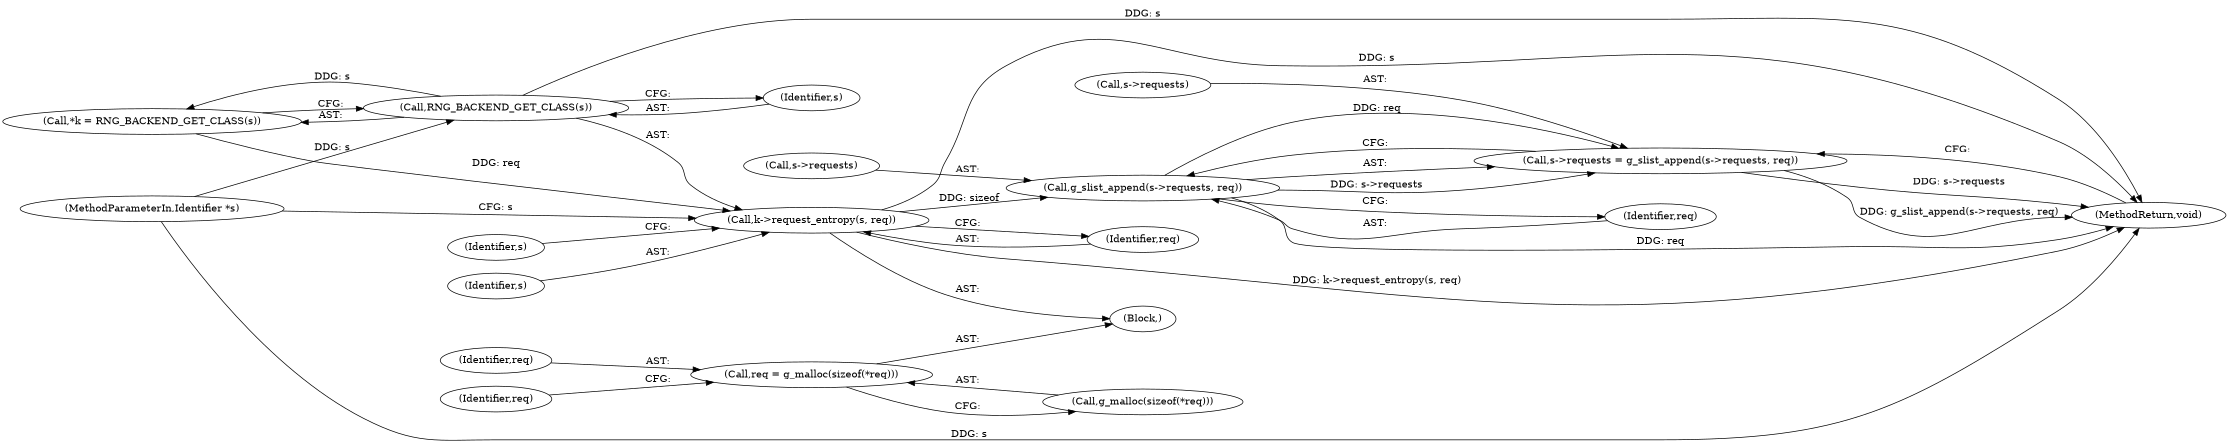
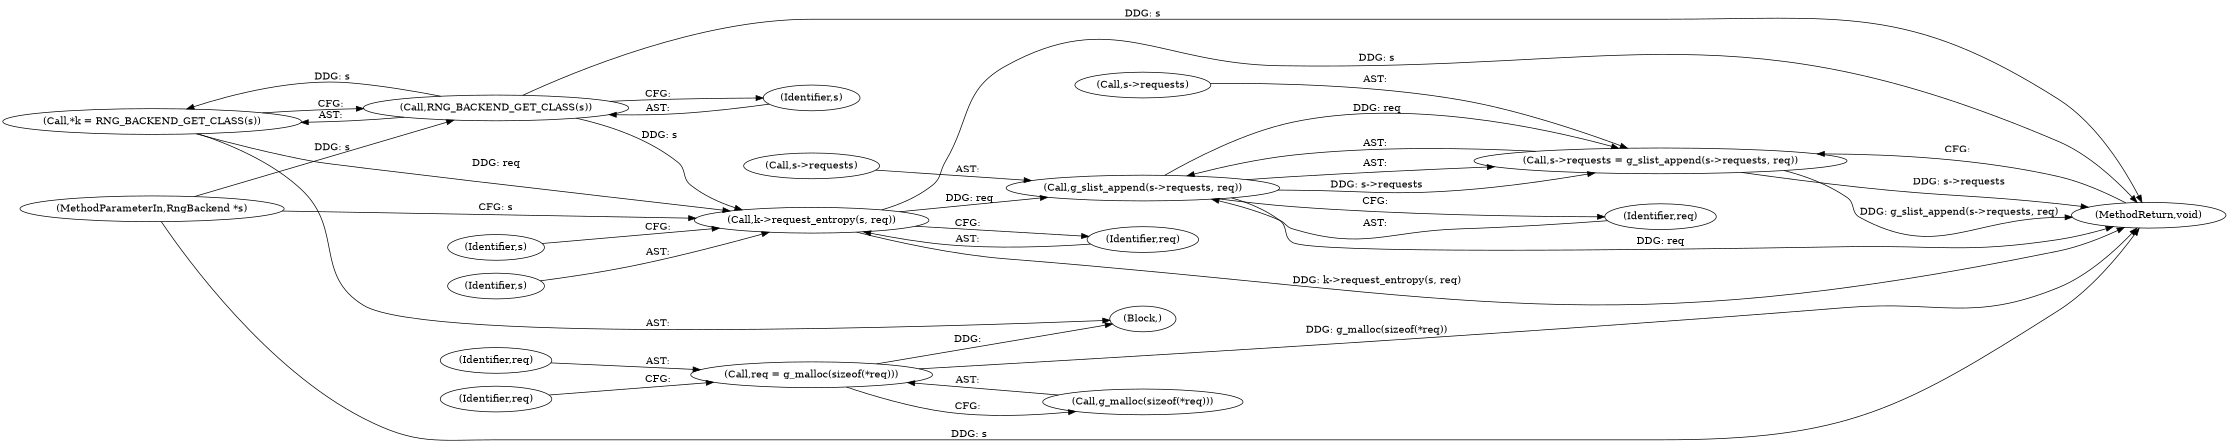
(660, 135) -> (660, 135)
(1377, 143) -> (1377, 143)
(969, 198) -> (969, 198)
(152, 209) -> (152, 209)
(959, 299) -> (605, 329)
none -> (1536, 330)
(969, 339) -> (969, 339)
